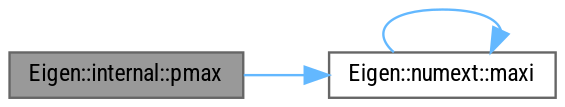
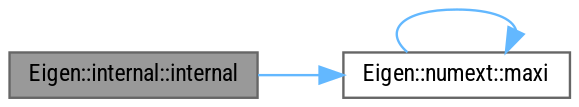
(126, 75) -> (134, 75)
